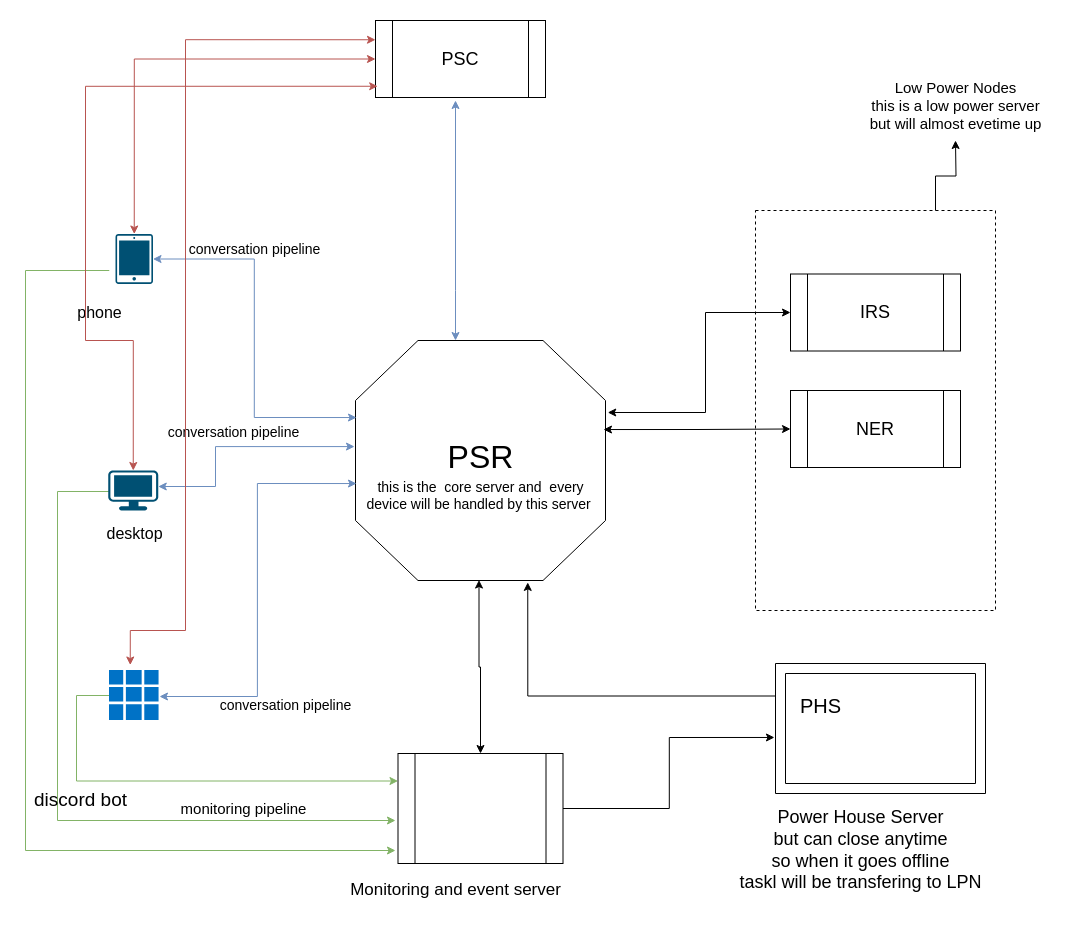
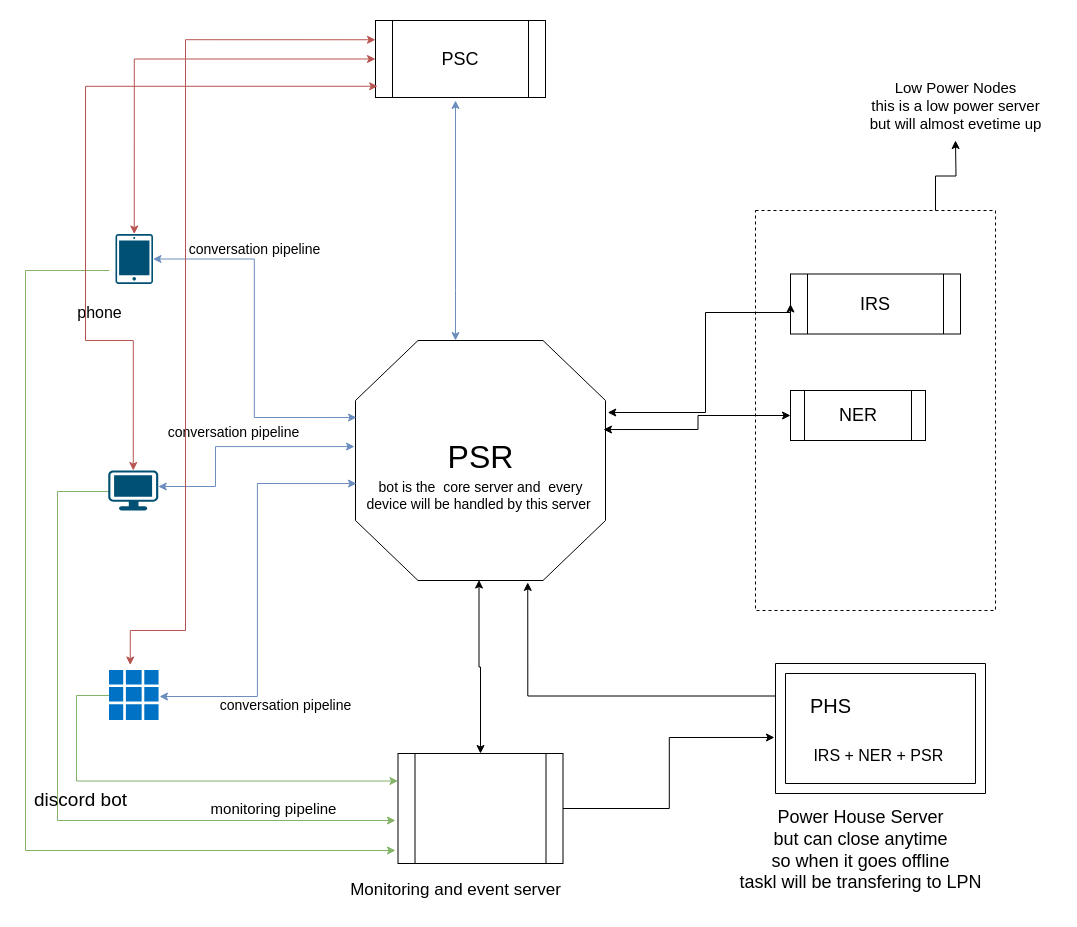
(876, 313) -> (876, 304)
(876, 429) -> (858, 416)
(481, 496) -> (481, 496)
(134, 534) -> none
(821, 706) -> (831, 706)
none -> (881, 756)
(243, 809) -> (273, 809)
